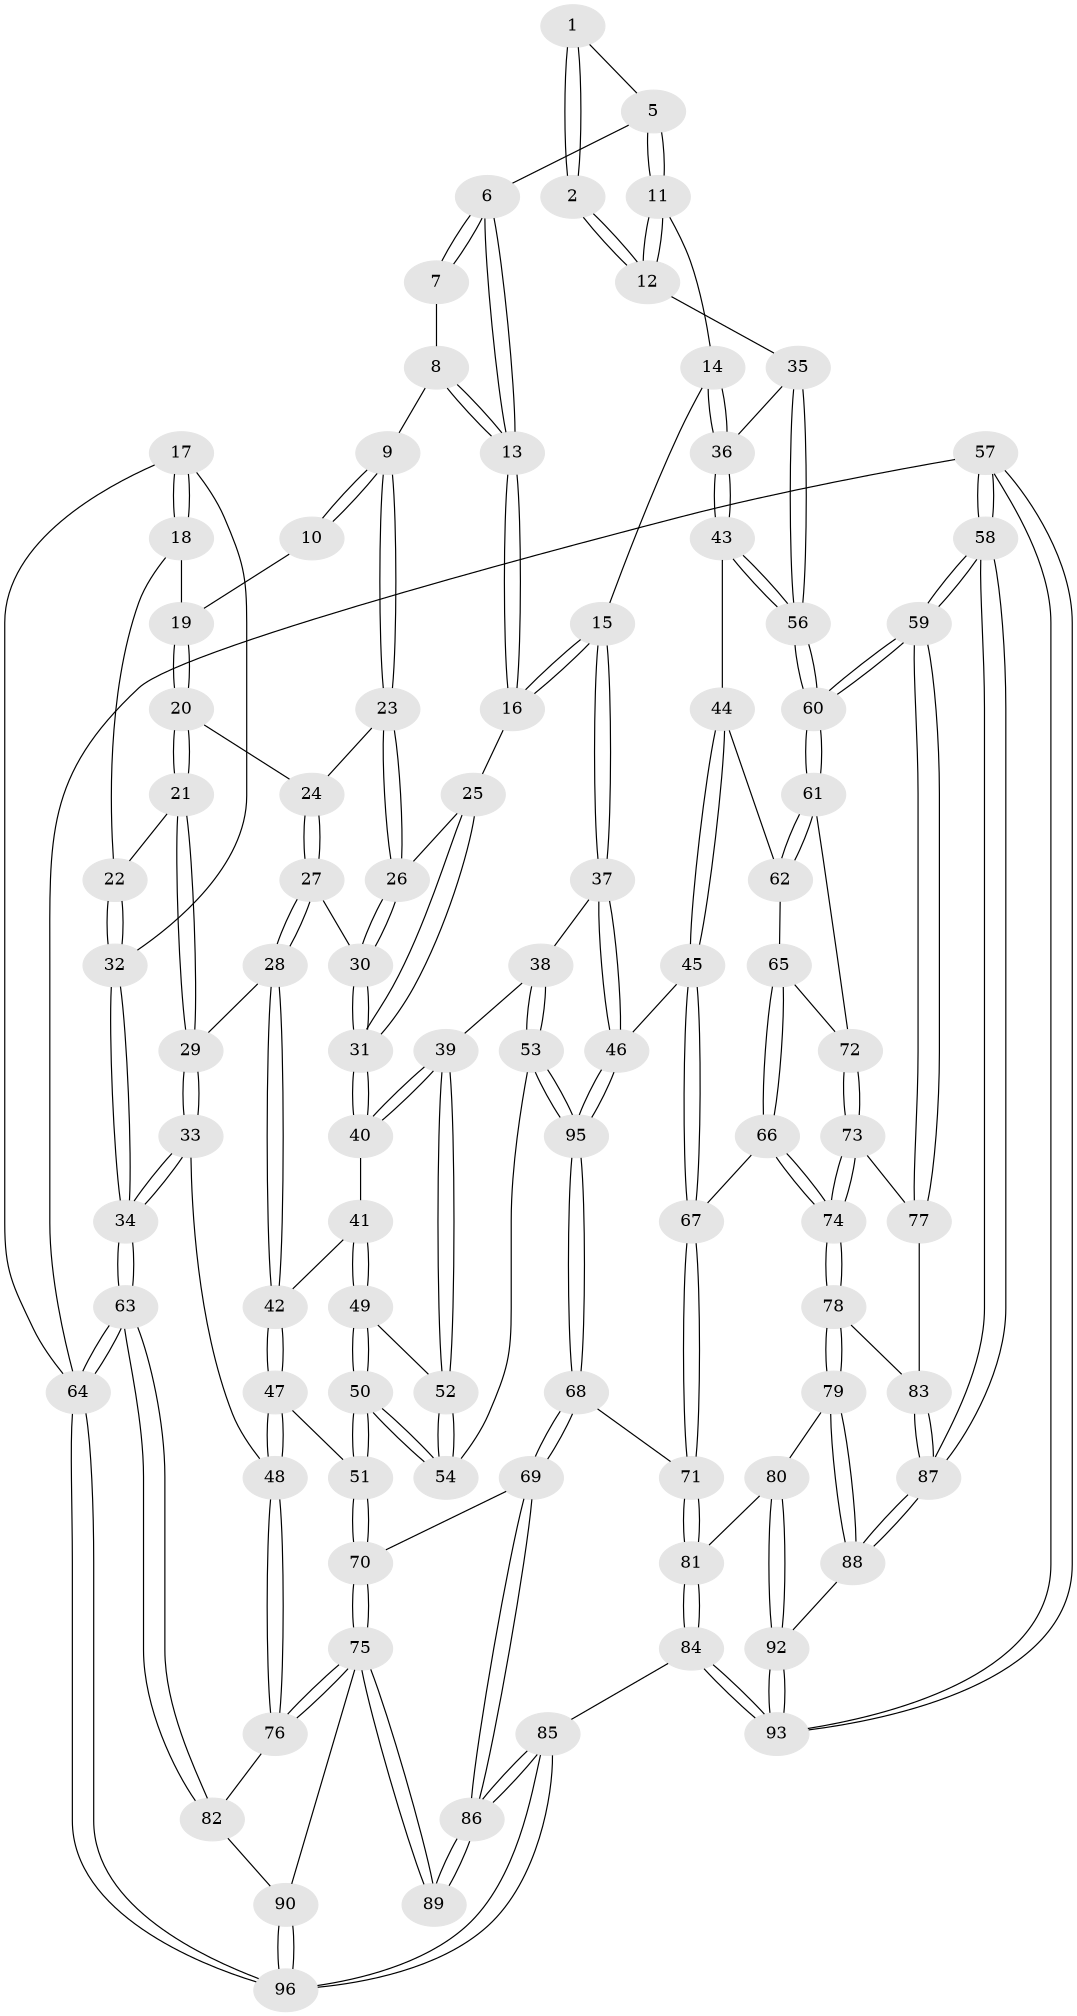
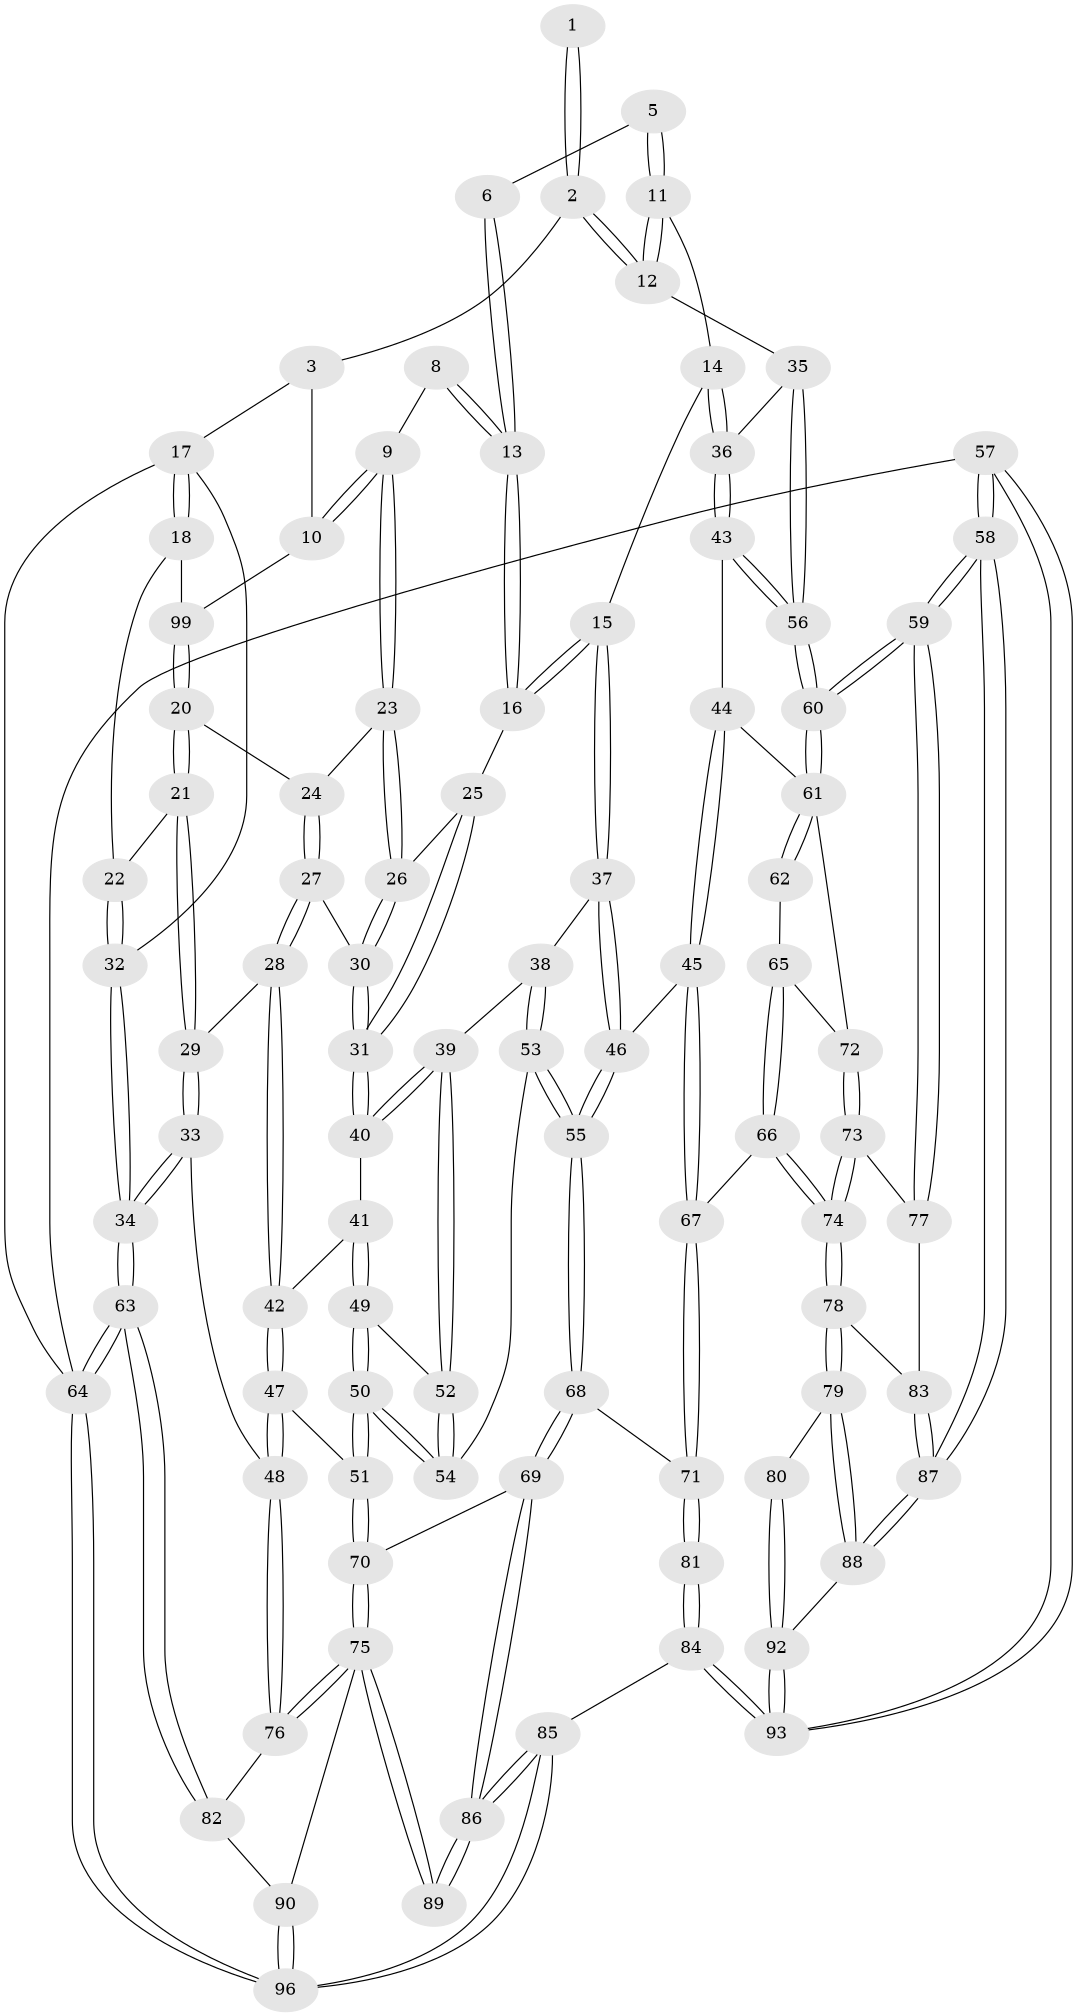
(613, 69) -> none
(436, 282) -> none
none -> (312, 368)
(181, 624) -> (181, 624)
(751, 795) -> (768, 752)
(576, 1136) -> (576, 1136)
(734, 1520) -> none
